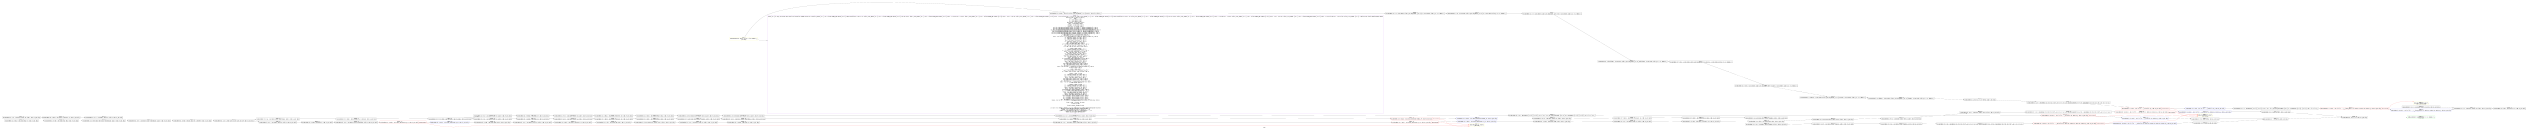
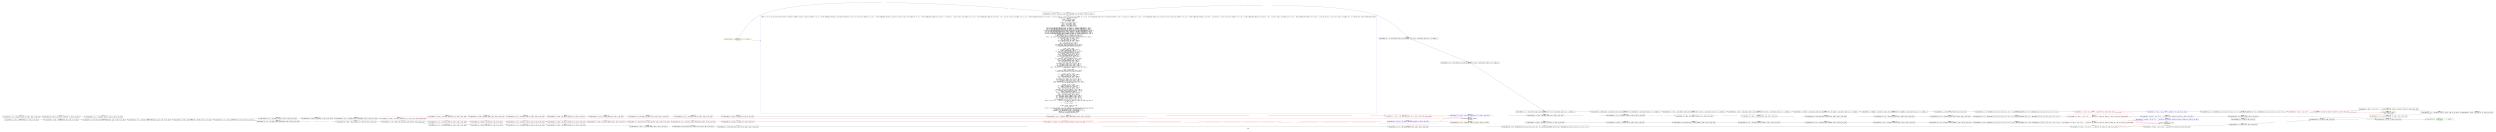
none -> (1760, 122)
